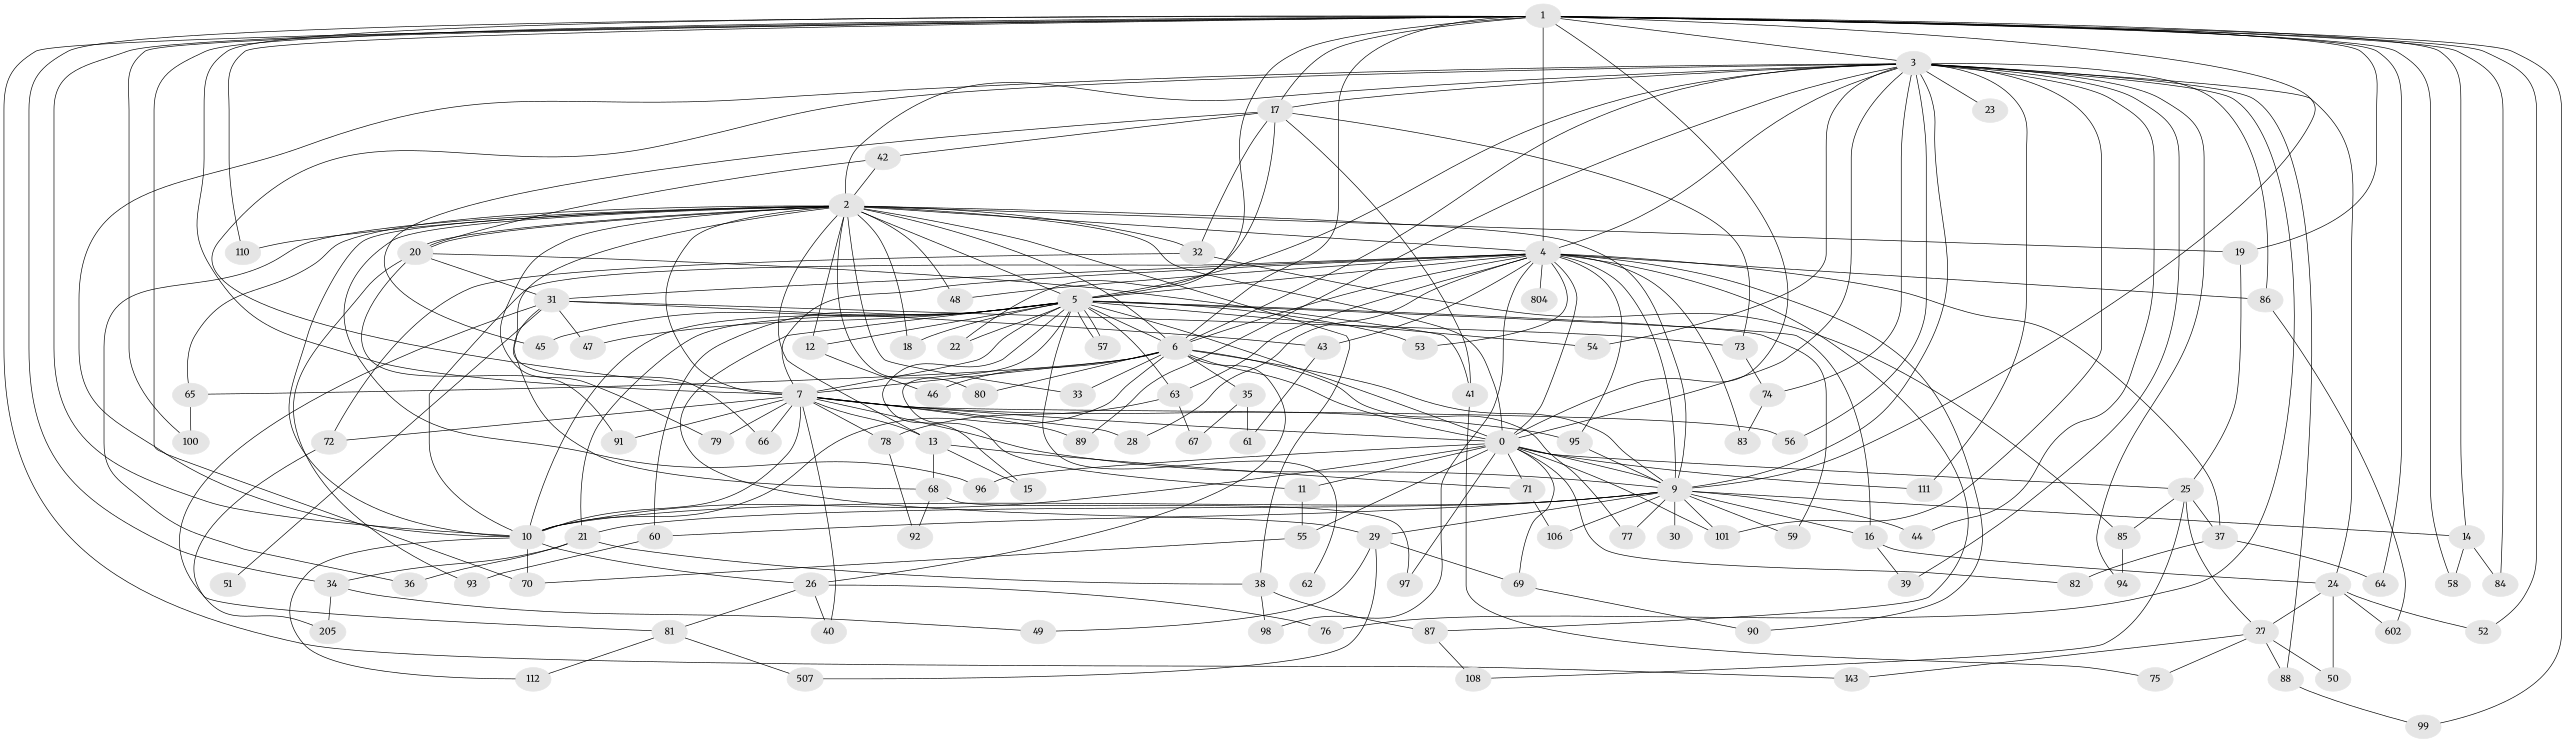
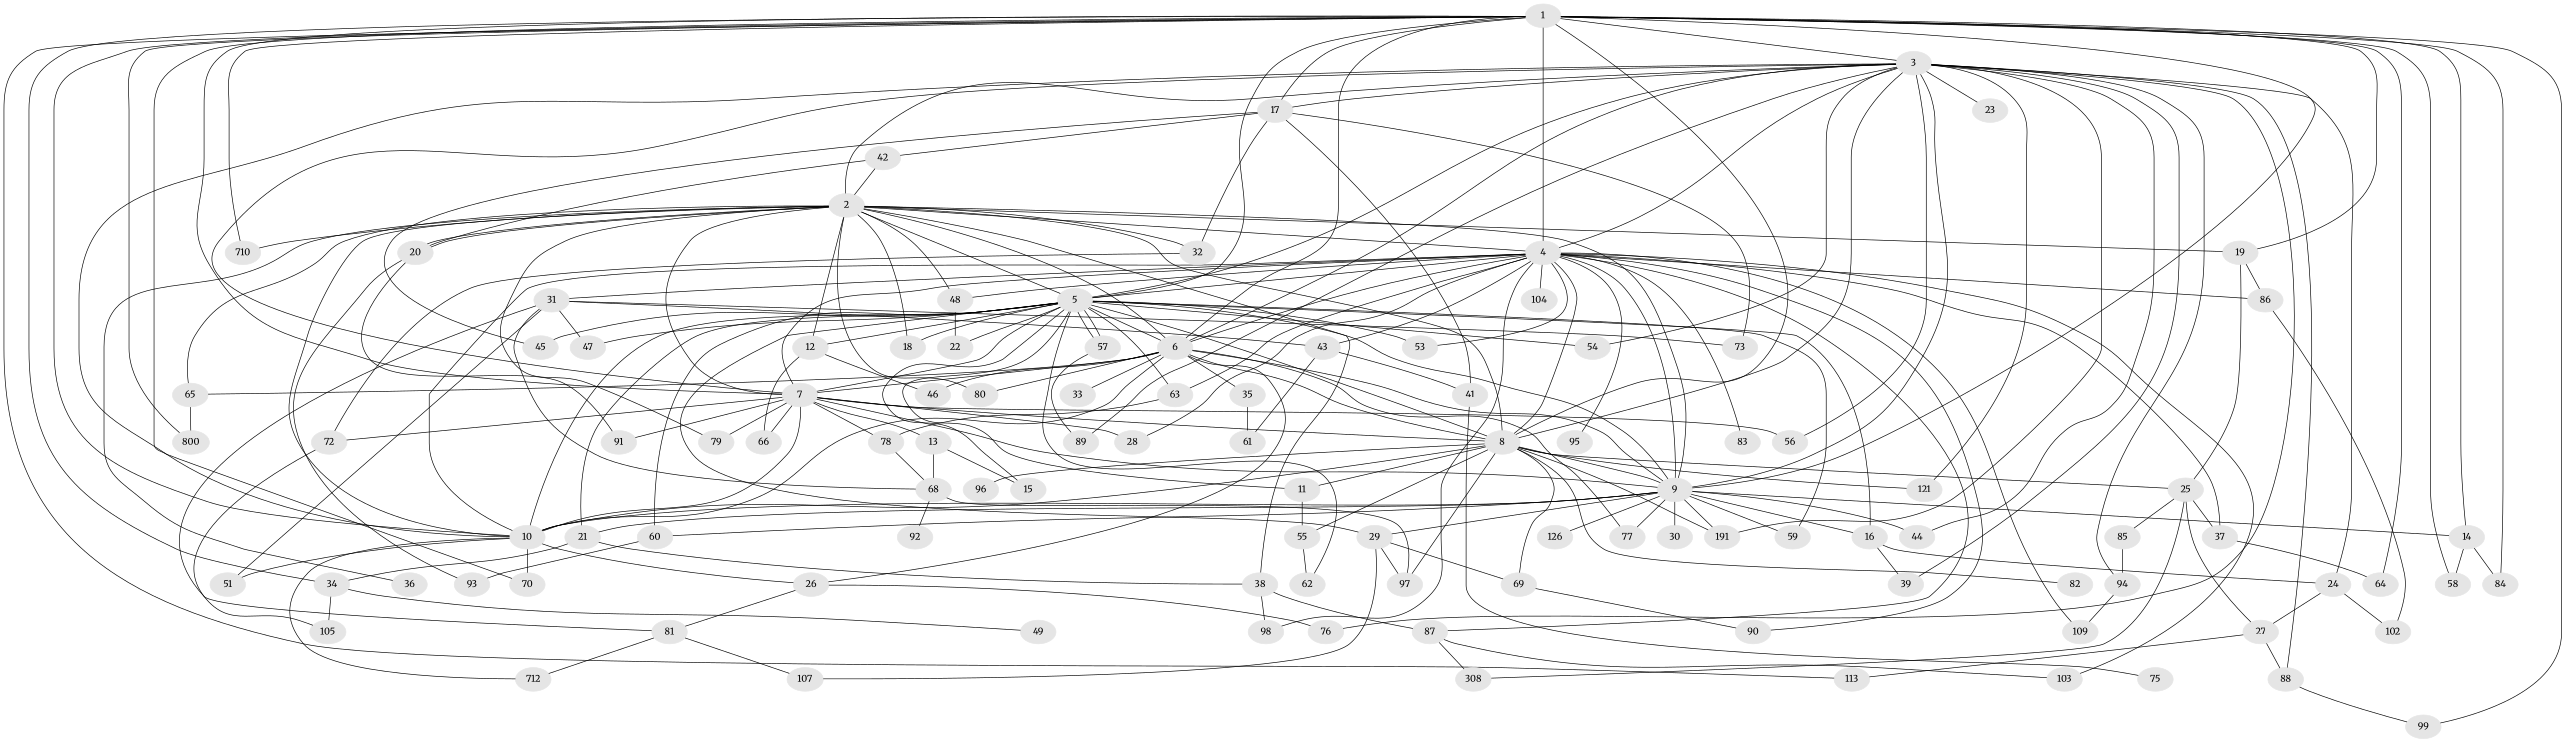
(2209, 97) -> (2253, 277)
(1250, 227) -> (955, 324)
(243, 253) -> (243, 253)
(561, 268) -> (774, 388)
(914, 274) -> (1398, 369)
(484, 277) -> none
(1539, 300) -> (1539, 300)
(1692, 314) -> none
(789, 361) -> none
(899, 364) -> none
(378, 383) -> none
(1768, 395) -> none
(943, 412) -> (1053, 386)
(1188, 413) -> none
(191, 442) -> (191, 442)
(1194, 442) -> none
(1502, 442) -> (1502, 442)
(1625, 466) -> (1393, 358)
(1527, 490) -> none
(1924, 490) -> (1924, 490)
(902, 493) -> (910, 466)
(1555, 537) -> (1555, 537)
(1722, 537) -> (1722, 537)
(2146, 557) -> none
none -> (321, 558)
(915, 561) -> (1305, 561)
(468, 568) -> none
(1226, 620) -> (1390, 561)
(328, 632) -> (328, 632)
(829, 632) -> none
none -> (2080, 632)
(2393, 632) -> (2393, 632)
(2483, 632) -> none
(2208, 656) -> none
(533, 679) -> (533, 679)
(805, 679) -> (805, 679)
(1473, 679) -> (1473, 679)
(1852, 679) -> (1852, 679)
none -> (2065, 679)
(2333, 679) -> none
